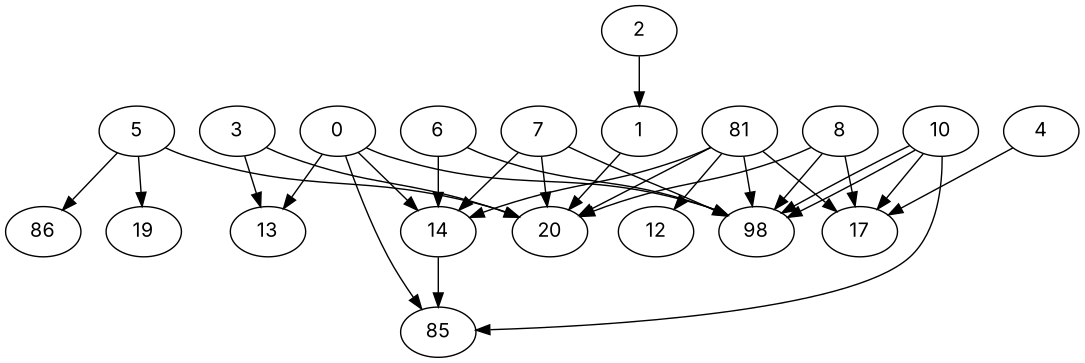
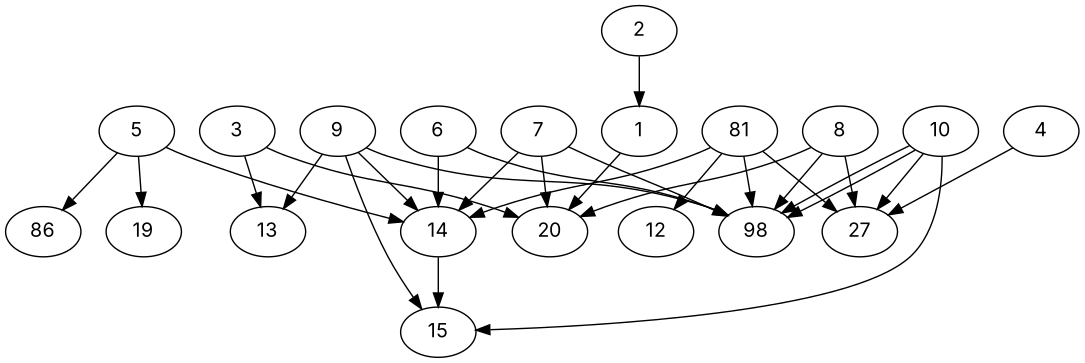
(338, 131) -> (338, 131)
(651, 178) -> none
(335, 183) -> (277, 187)
(860, 232) -> (860, 232)
(438, 332) -> (438, 332)
